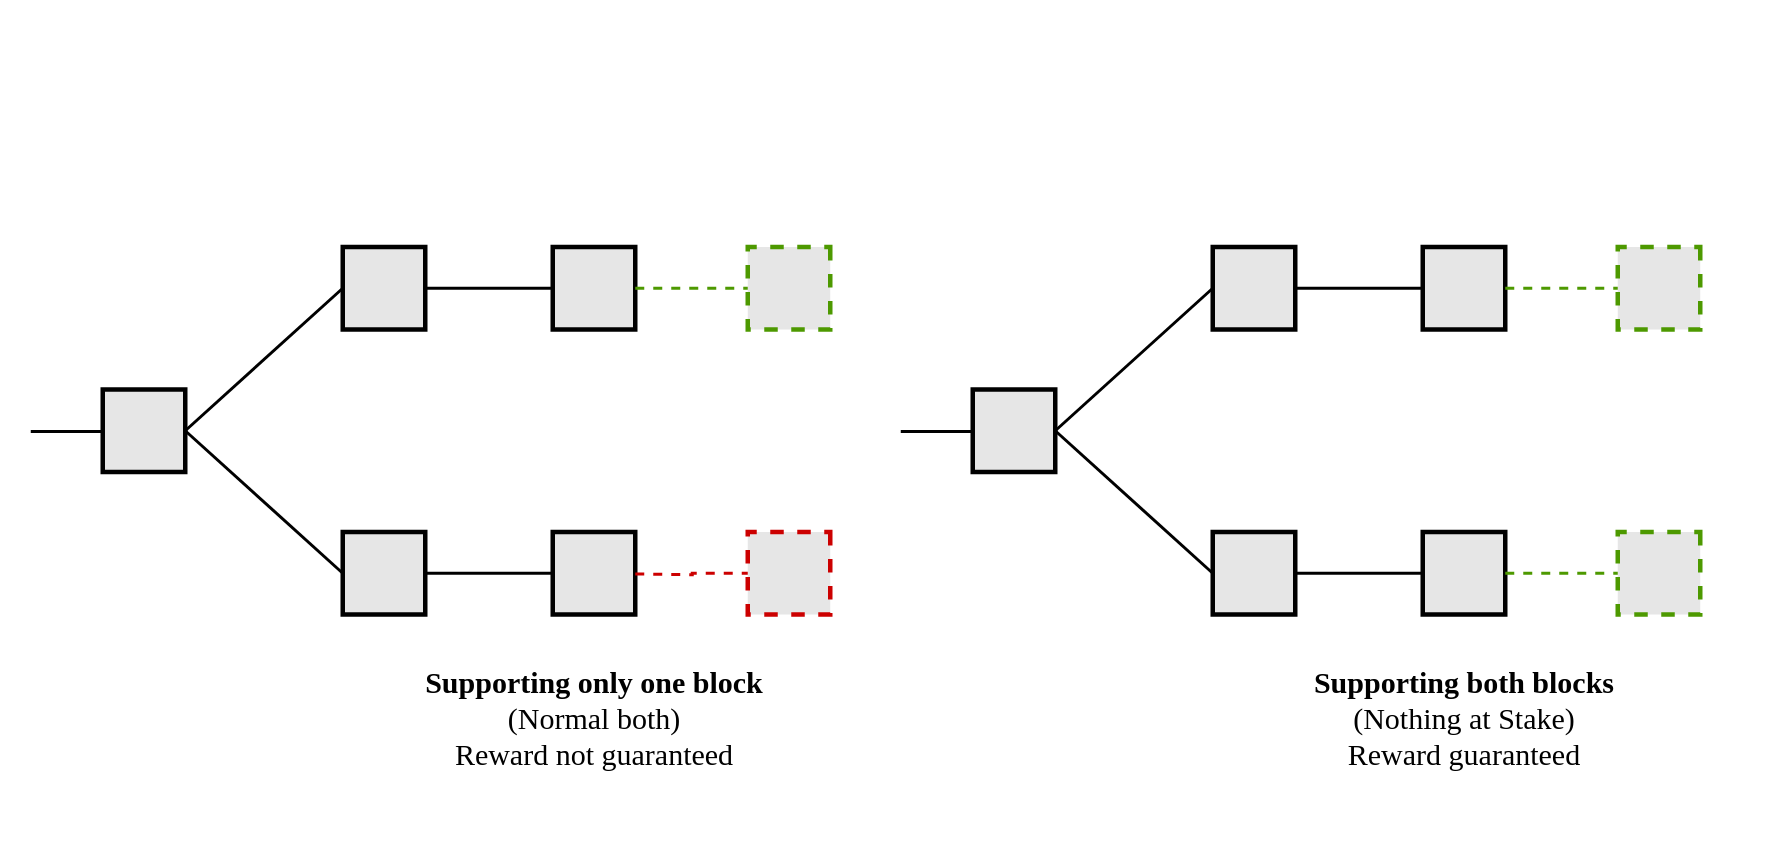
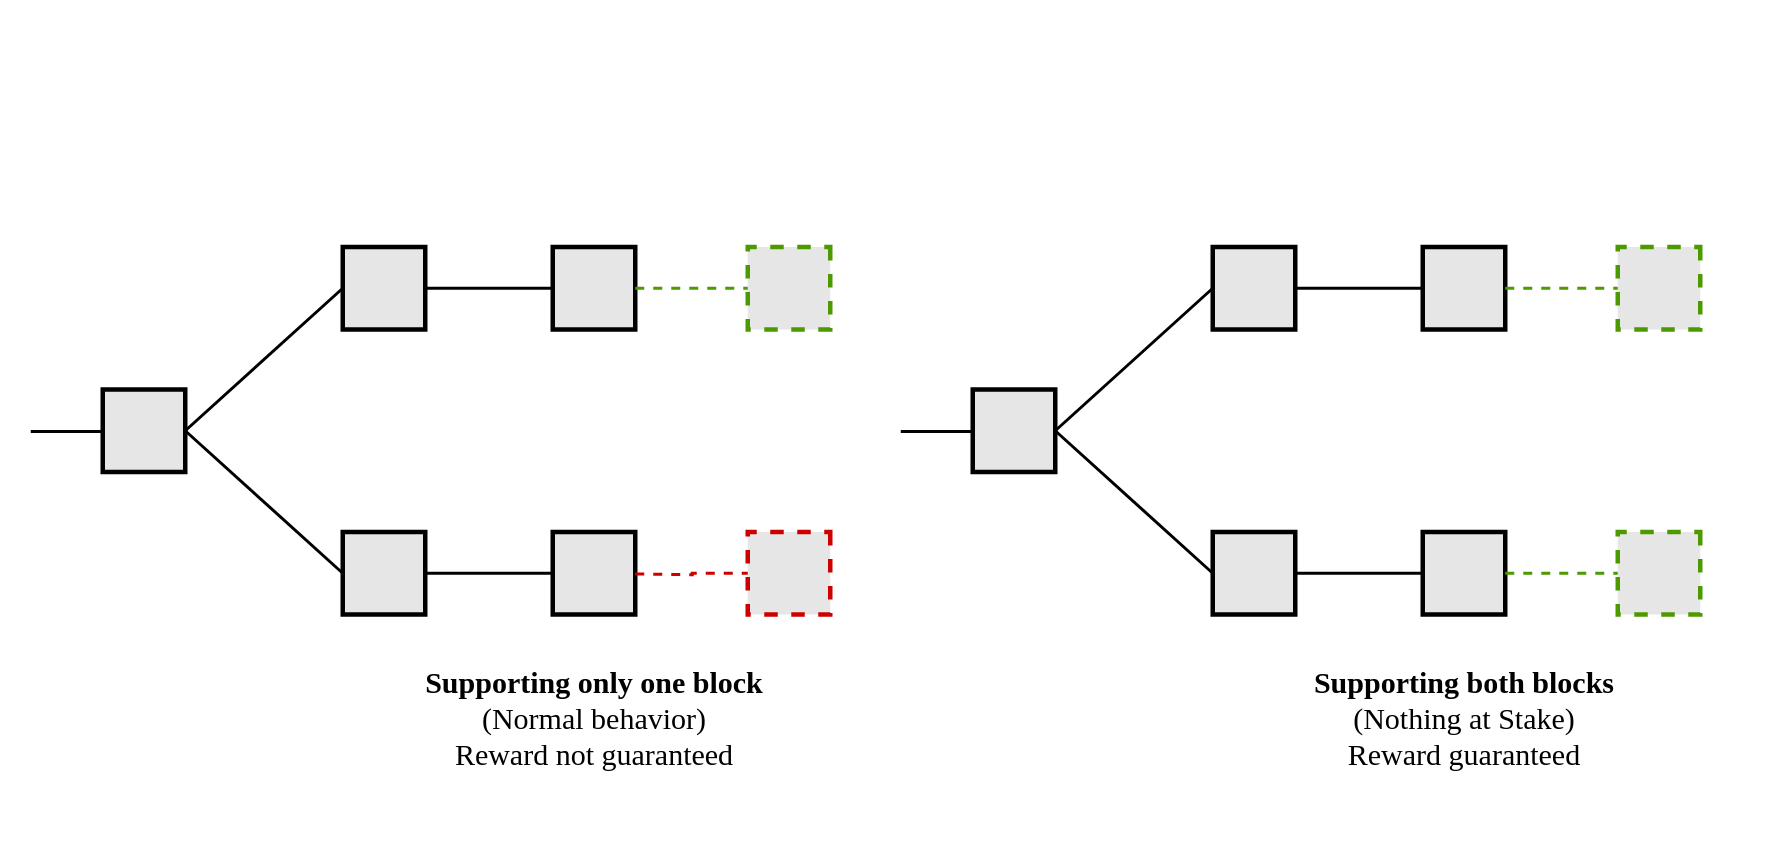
(595, 718) -> (595, 718)
